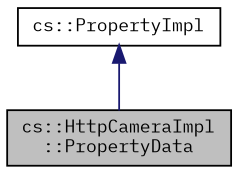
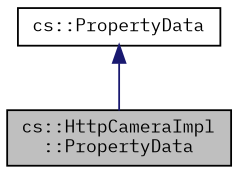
(119, 27) -> (119, 27)
